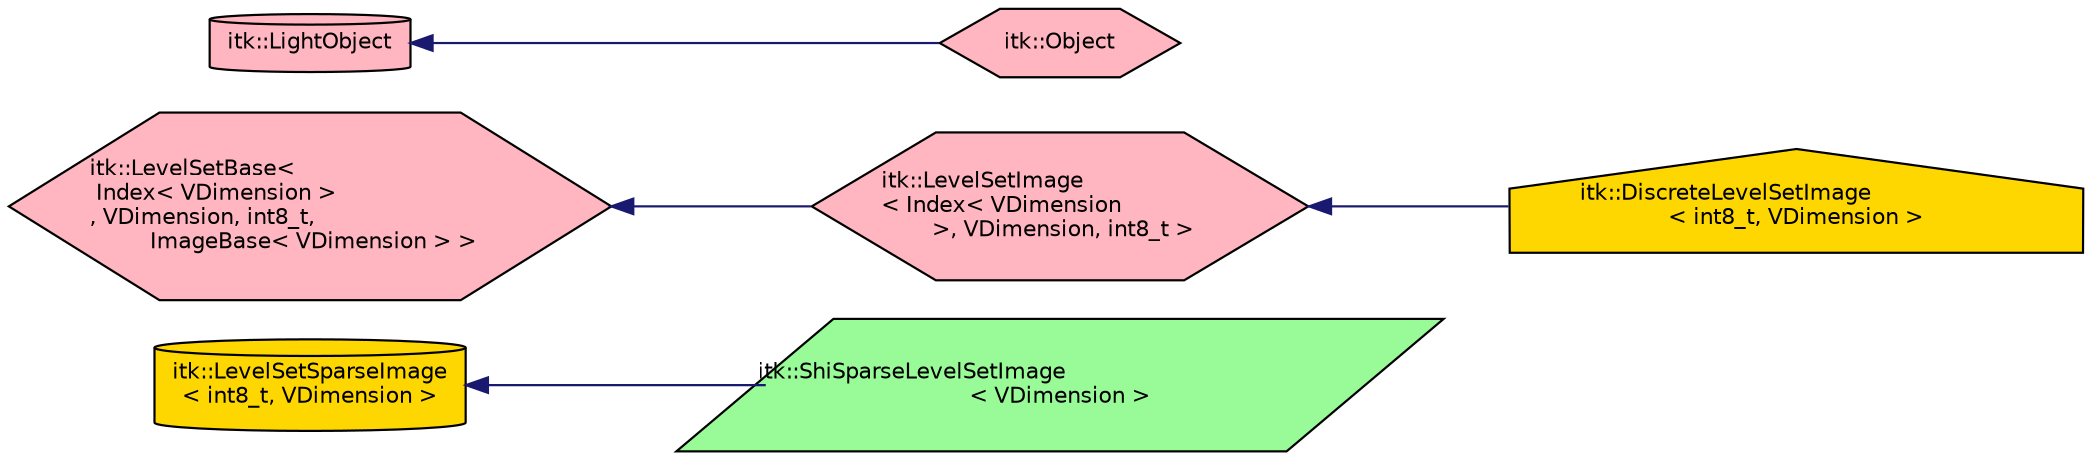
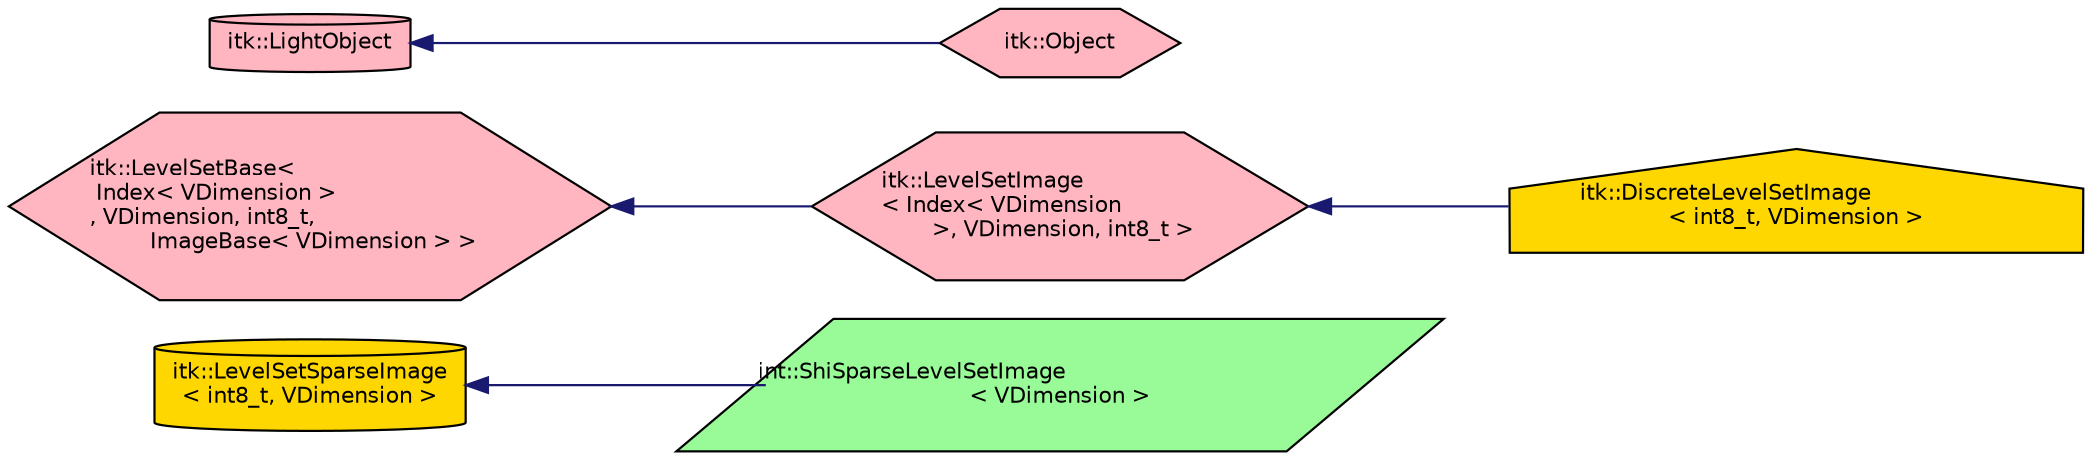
(1060, 385) -> (1060, 385)
